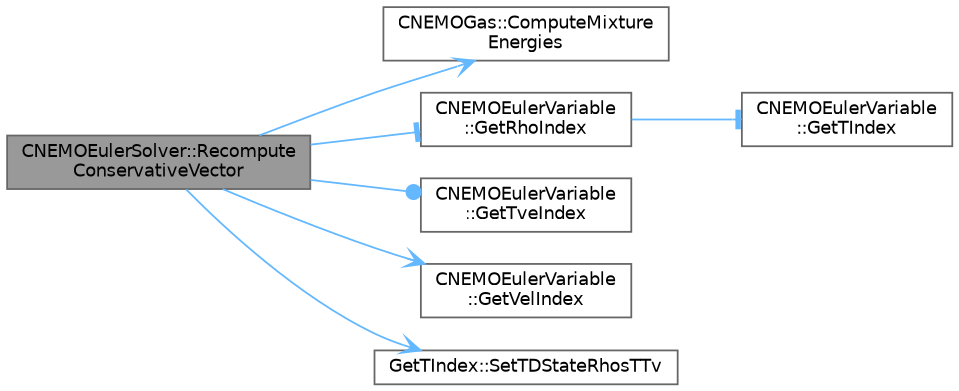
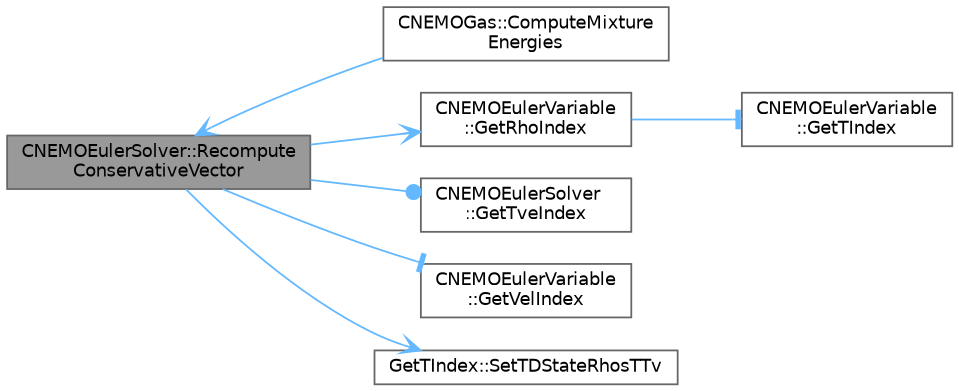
(358, 99) -> (296, 90)
(361, 139) -> (361, 139)
(526, 205) -> (526, 205)
(318, 228) -> (318, 228)
